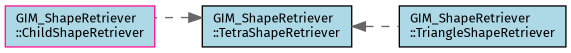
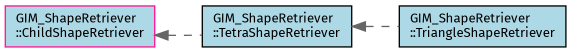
(172, 18) -> (185, 35)
